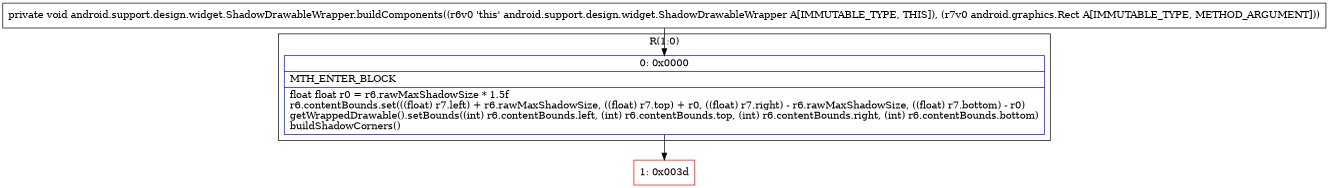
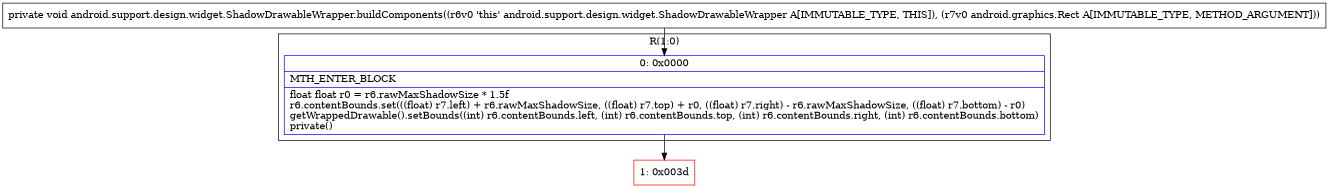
(345, 126) -> (311, 126)
